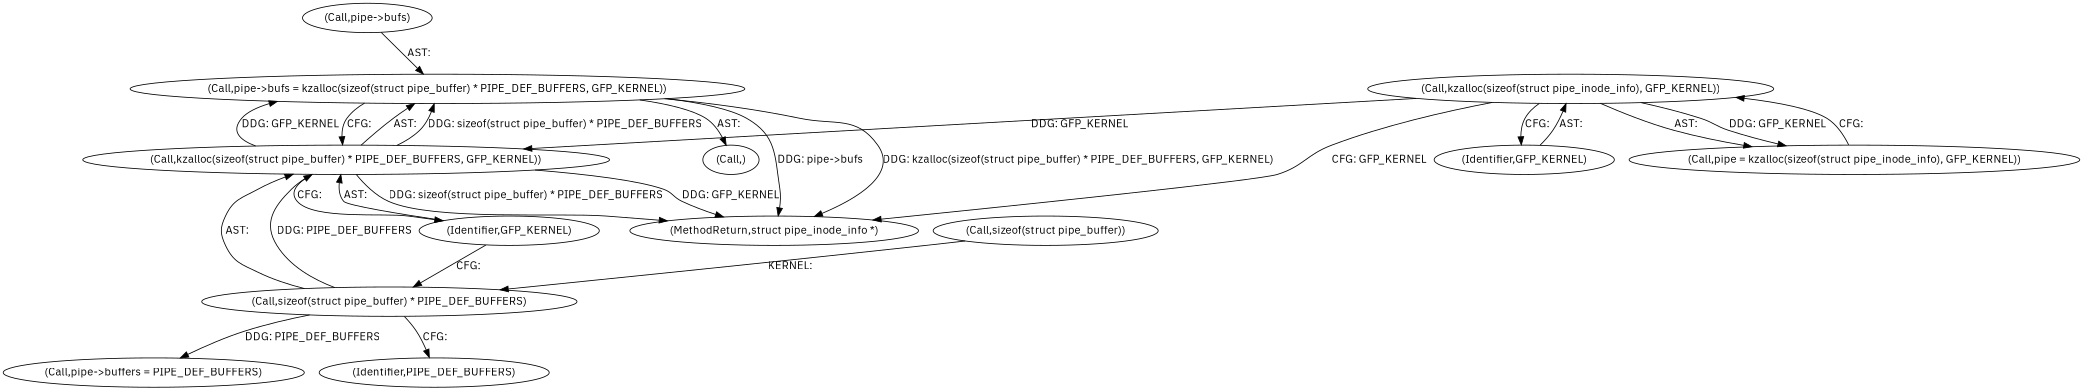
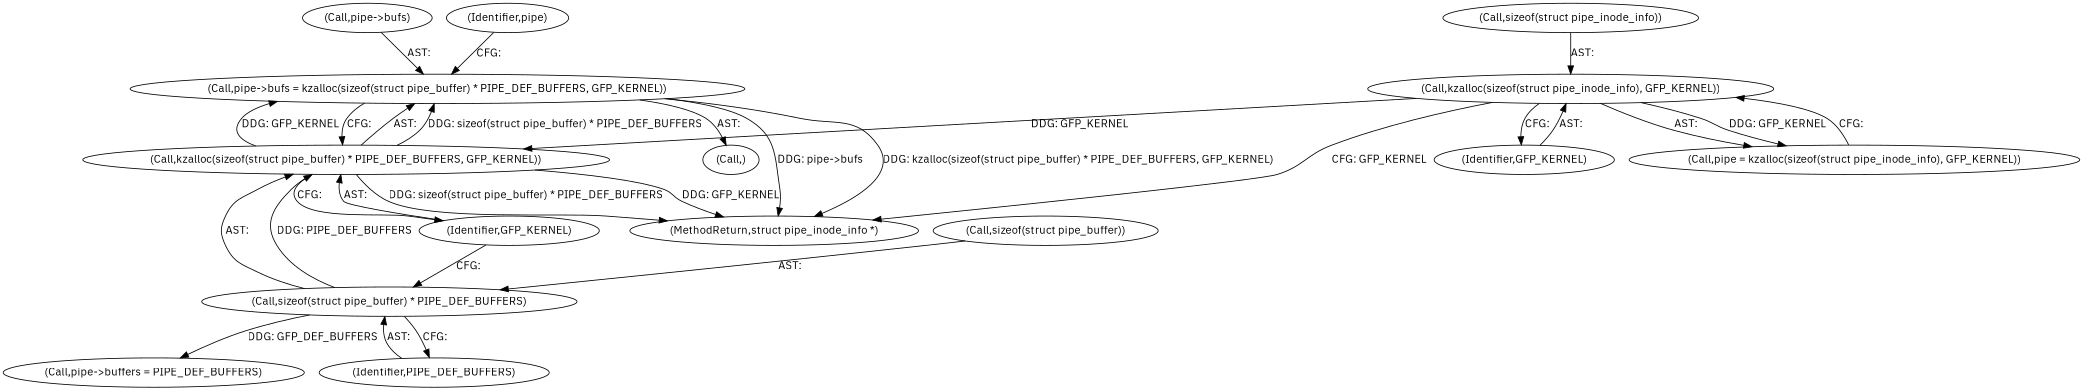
none -> (508, 18)
none -> (1571, 18)
(791, 266) -> (791, 266)
(313, 337) -> (313, 337)
none -> (388, 344)
